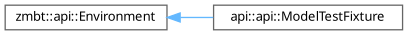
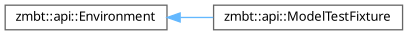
(308, 17) -> (308, 17)
